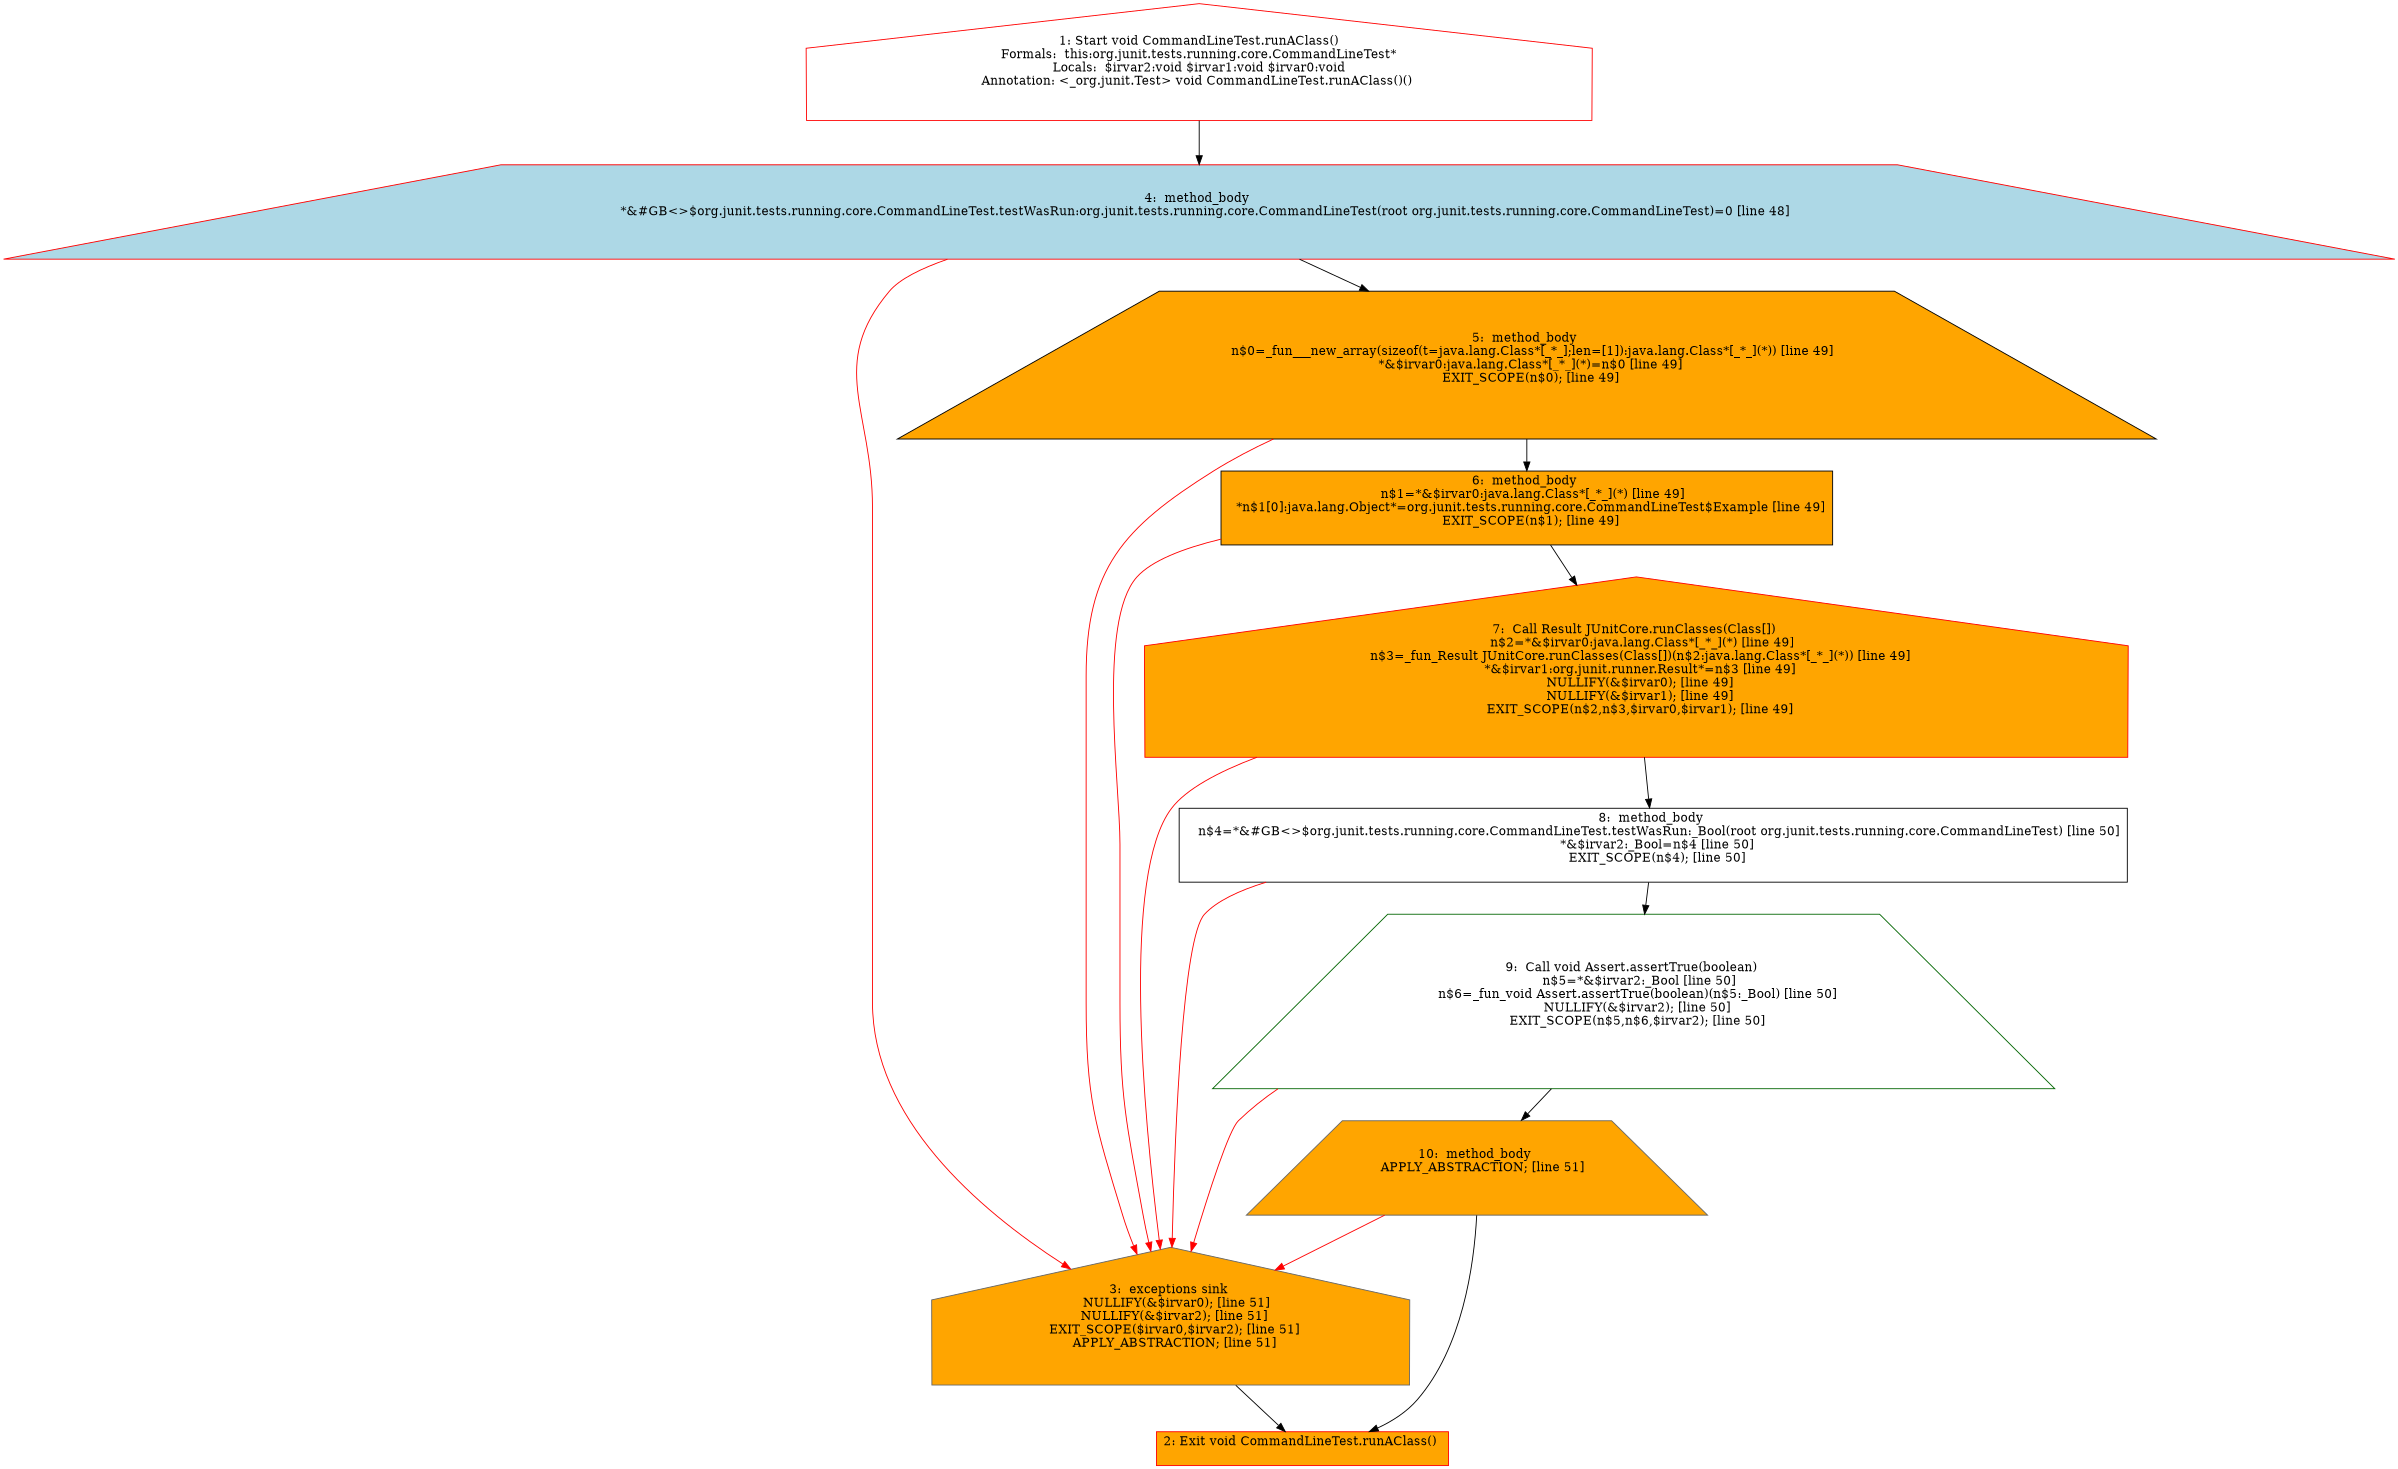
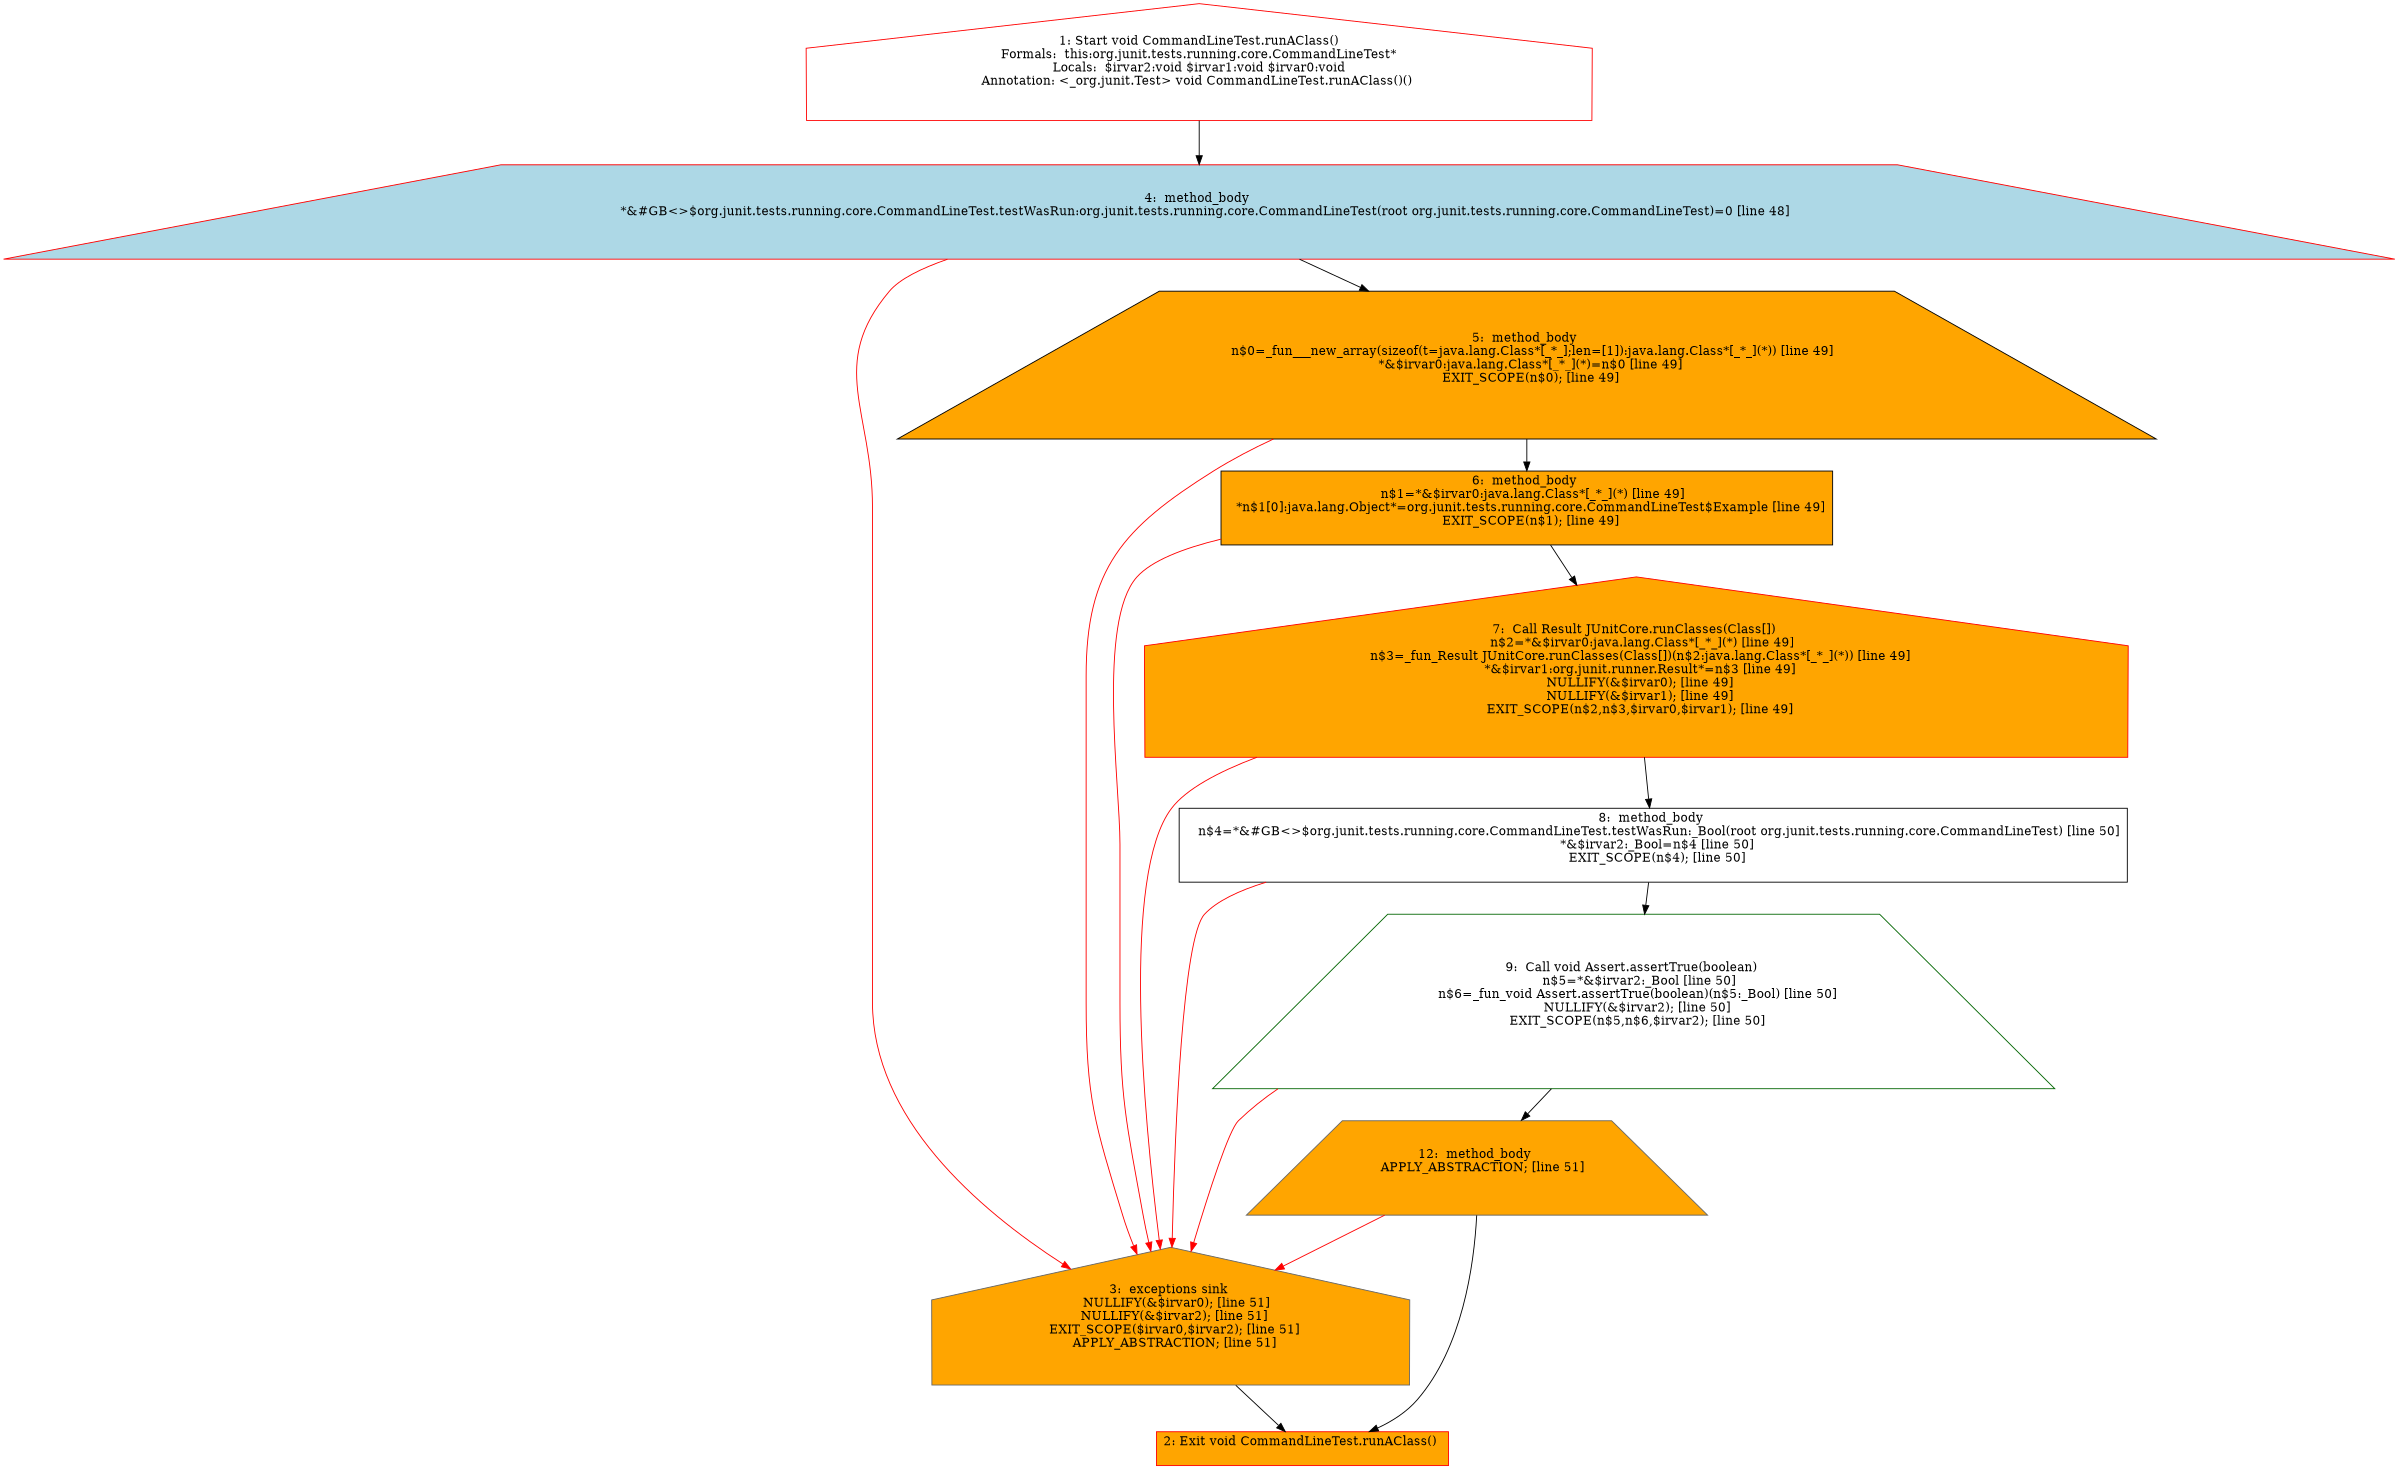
(1477, 1168) -> (1477, 1168)
